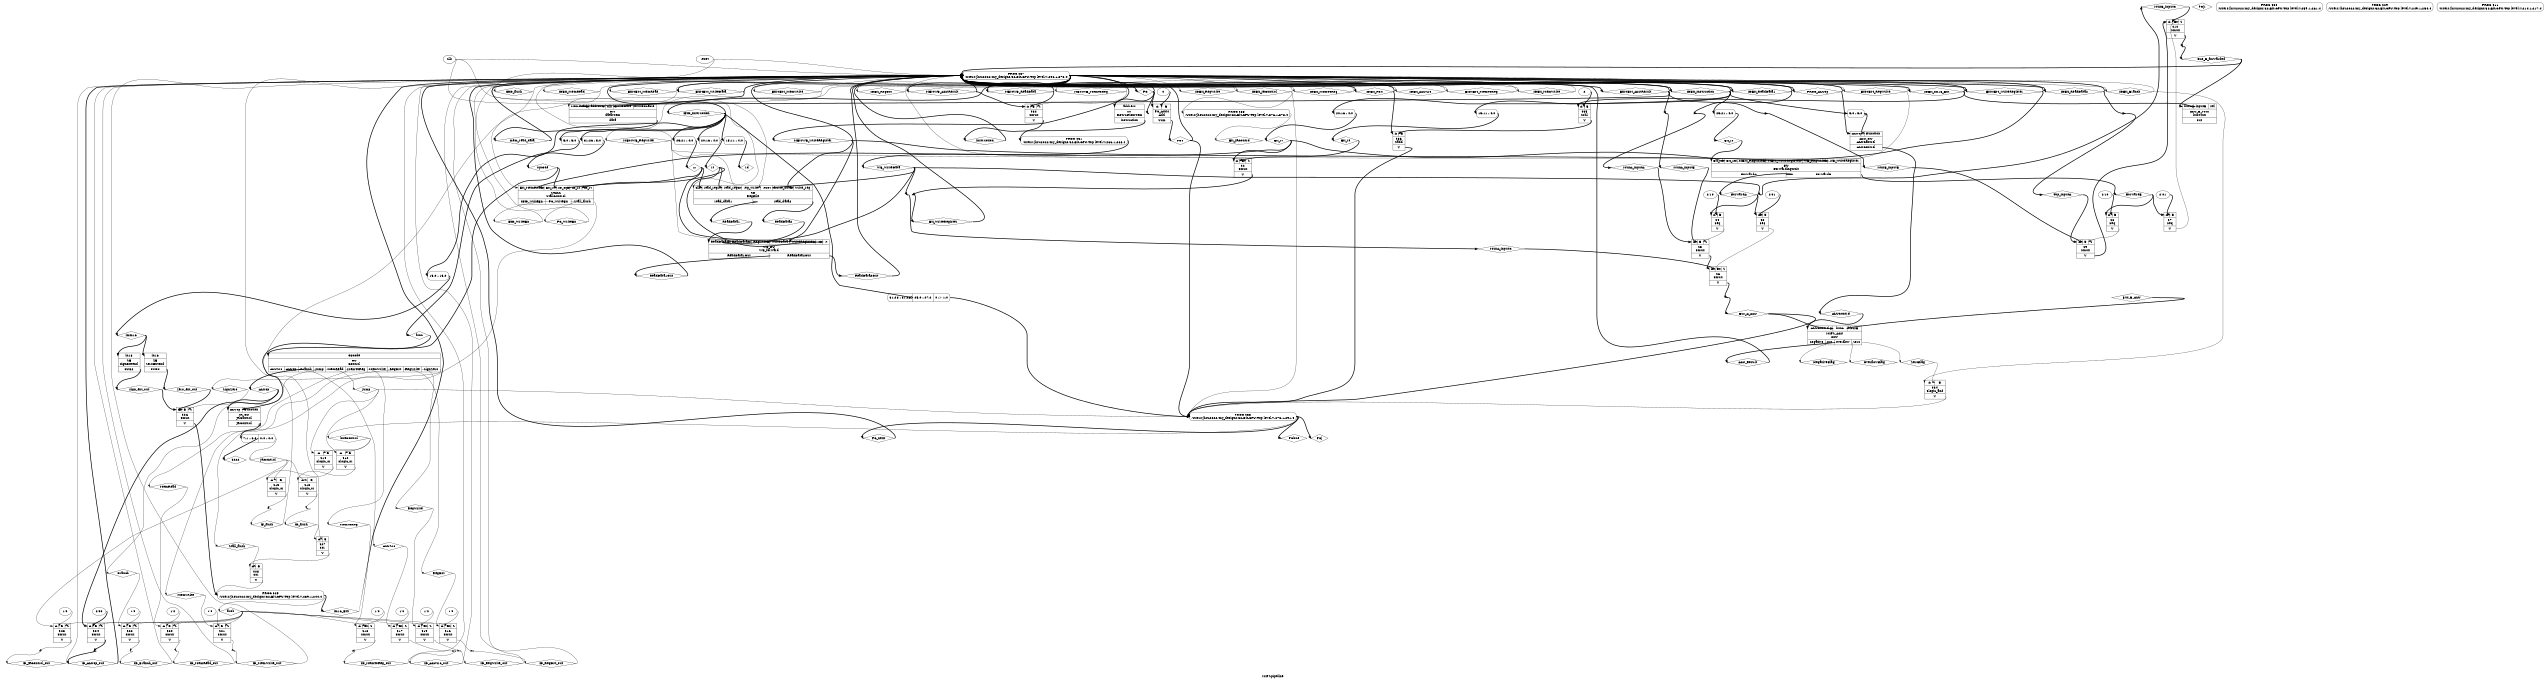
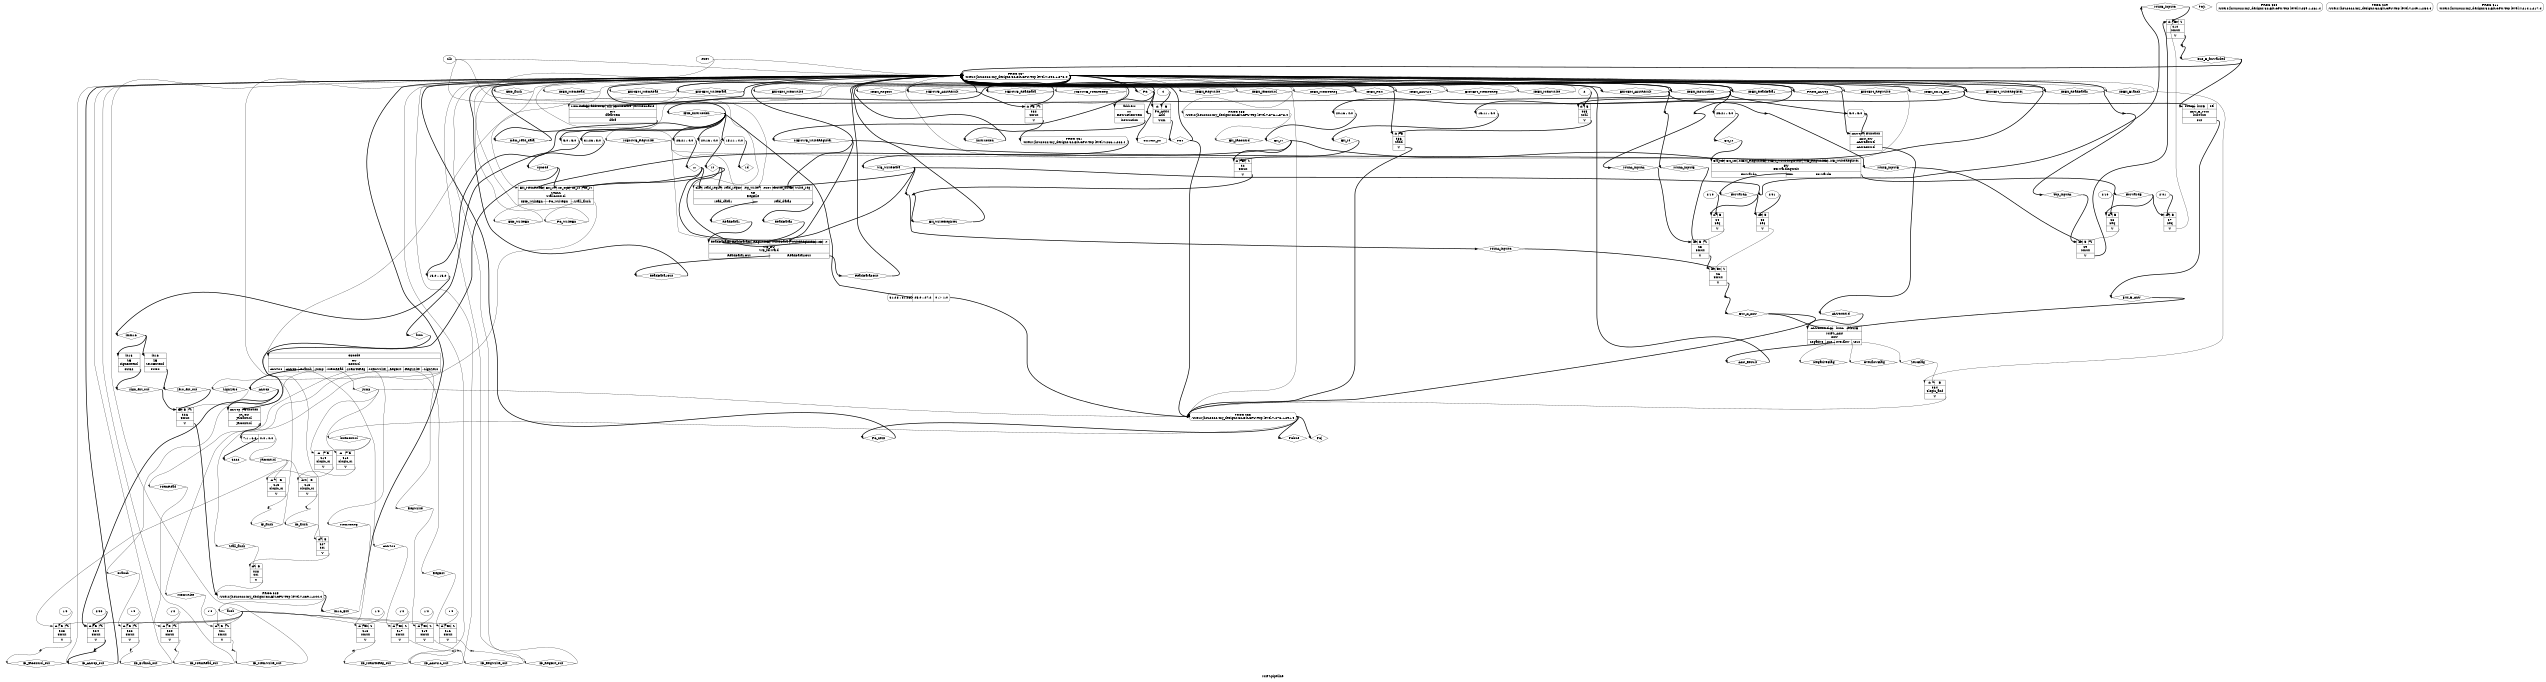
(2201, 106) -> (2201, 106)
none -> (1152, 141)
none -> (2200, 237)
